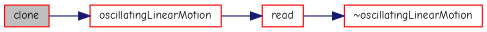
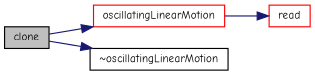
(27, 16) -> (27, 38)
(318, 16) -> (65, 44)
(413, 16) -> (159, 59)
